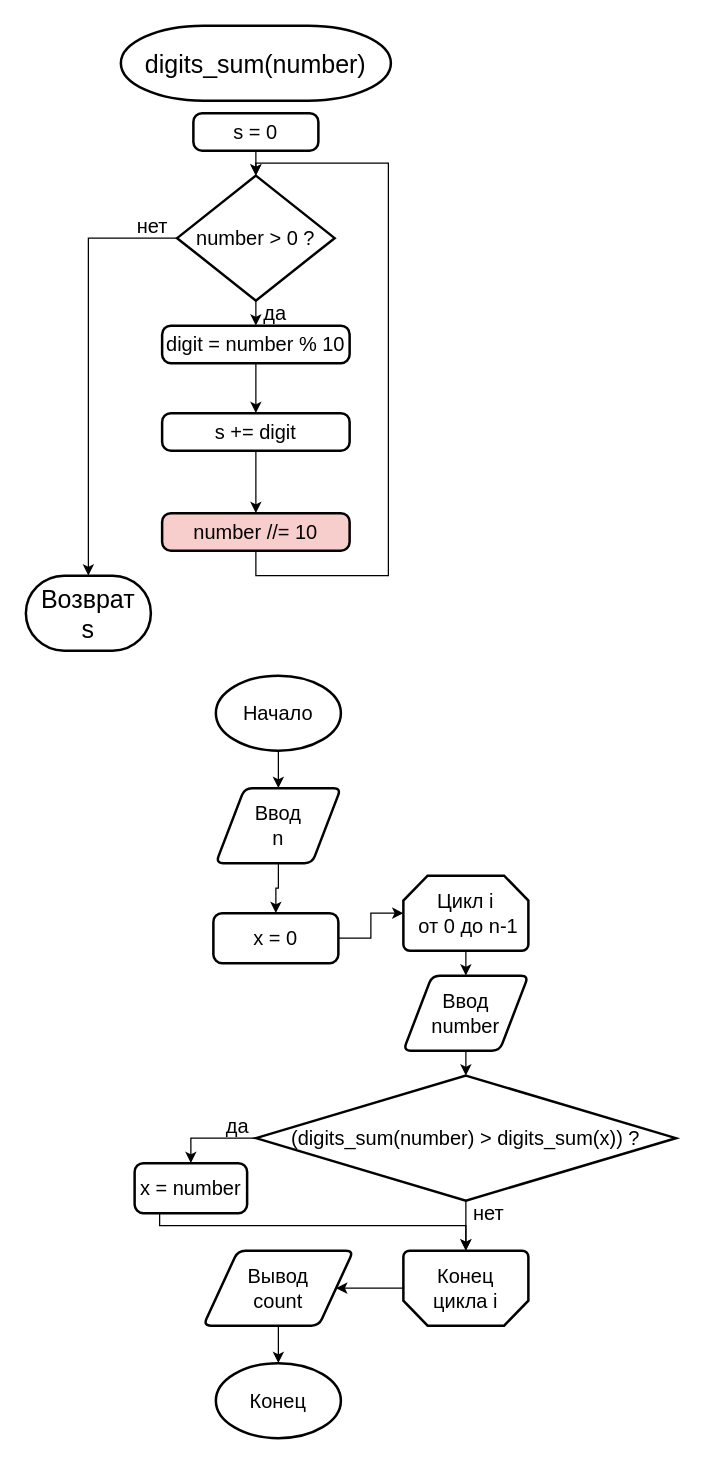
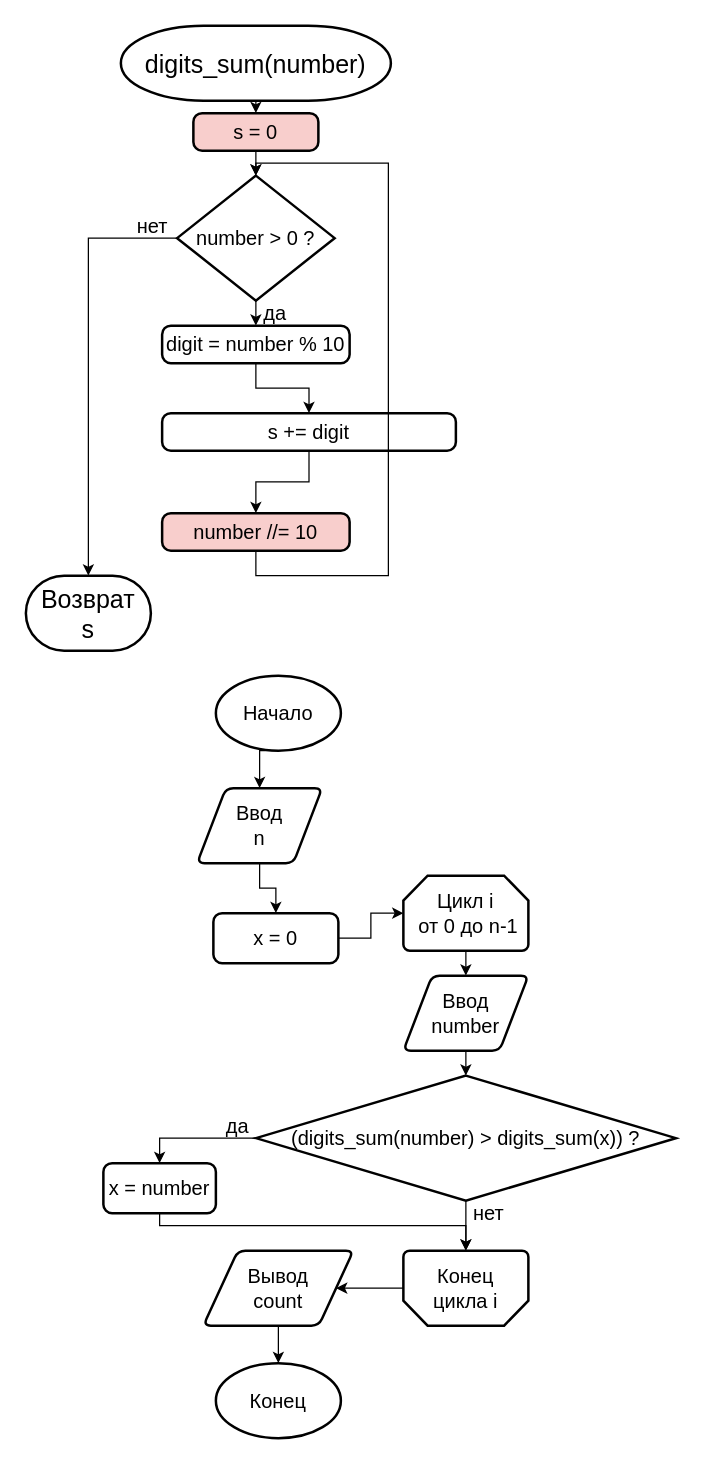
none -> (256, 103)
(256, 132) -> (256, 132)
(256, 432) -> (309, 432)
(278, 826) -> (259, 826)
(191, 1188) -> (159, 1188)
